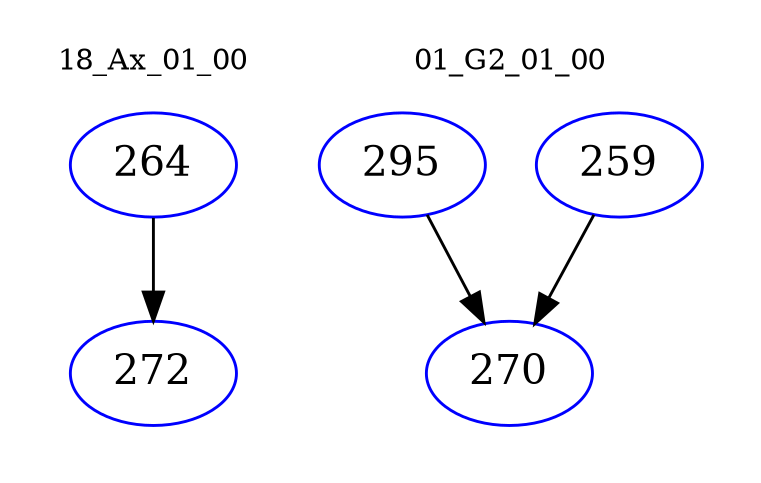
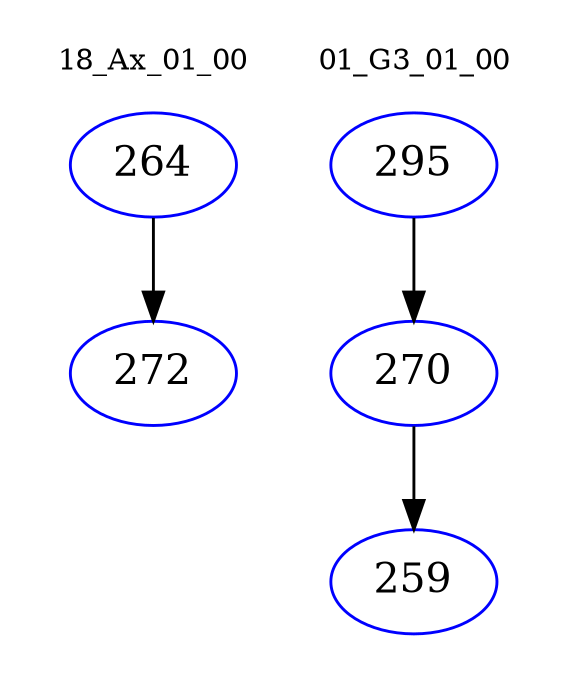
(511, 62) -> (415, 62)
(571, 256) -> (414, 463)
